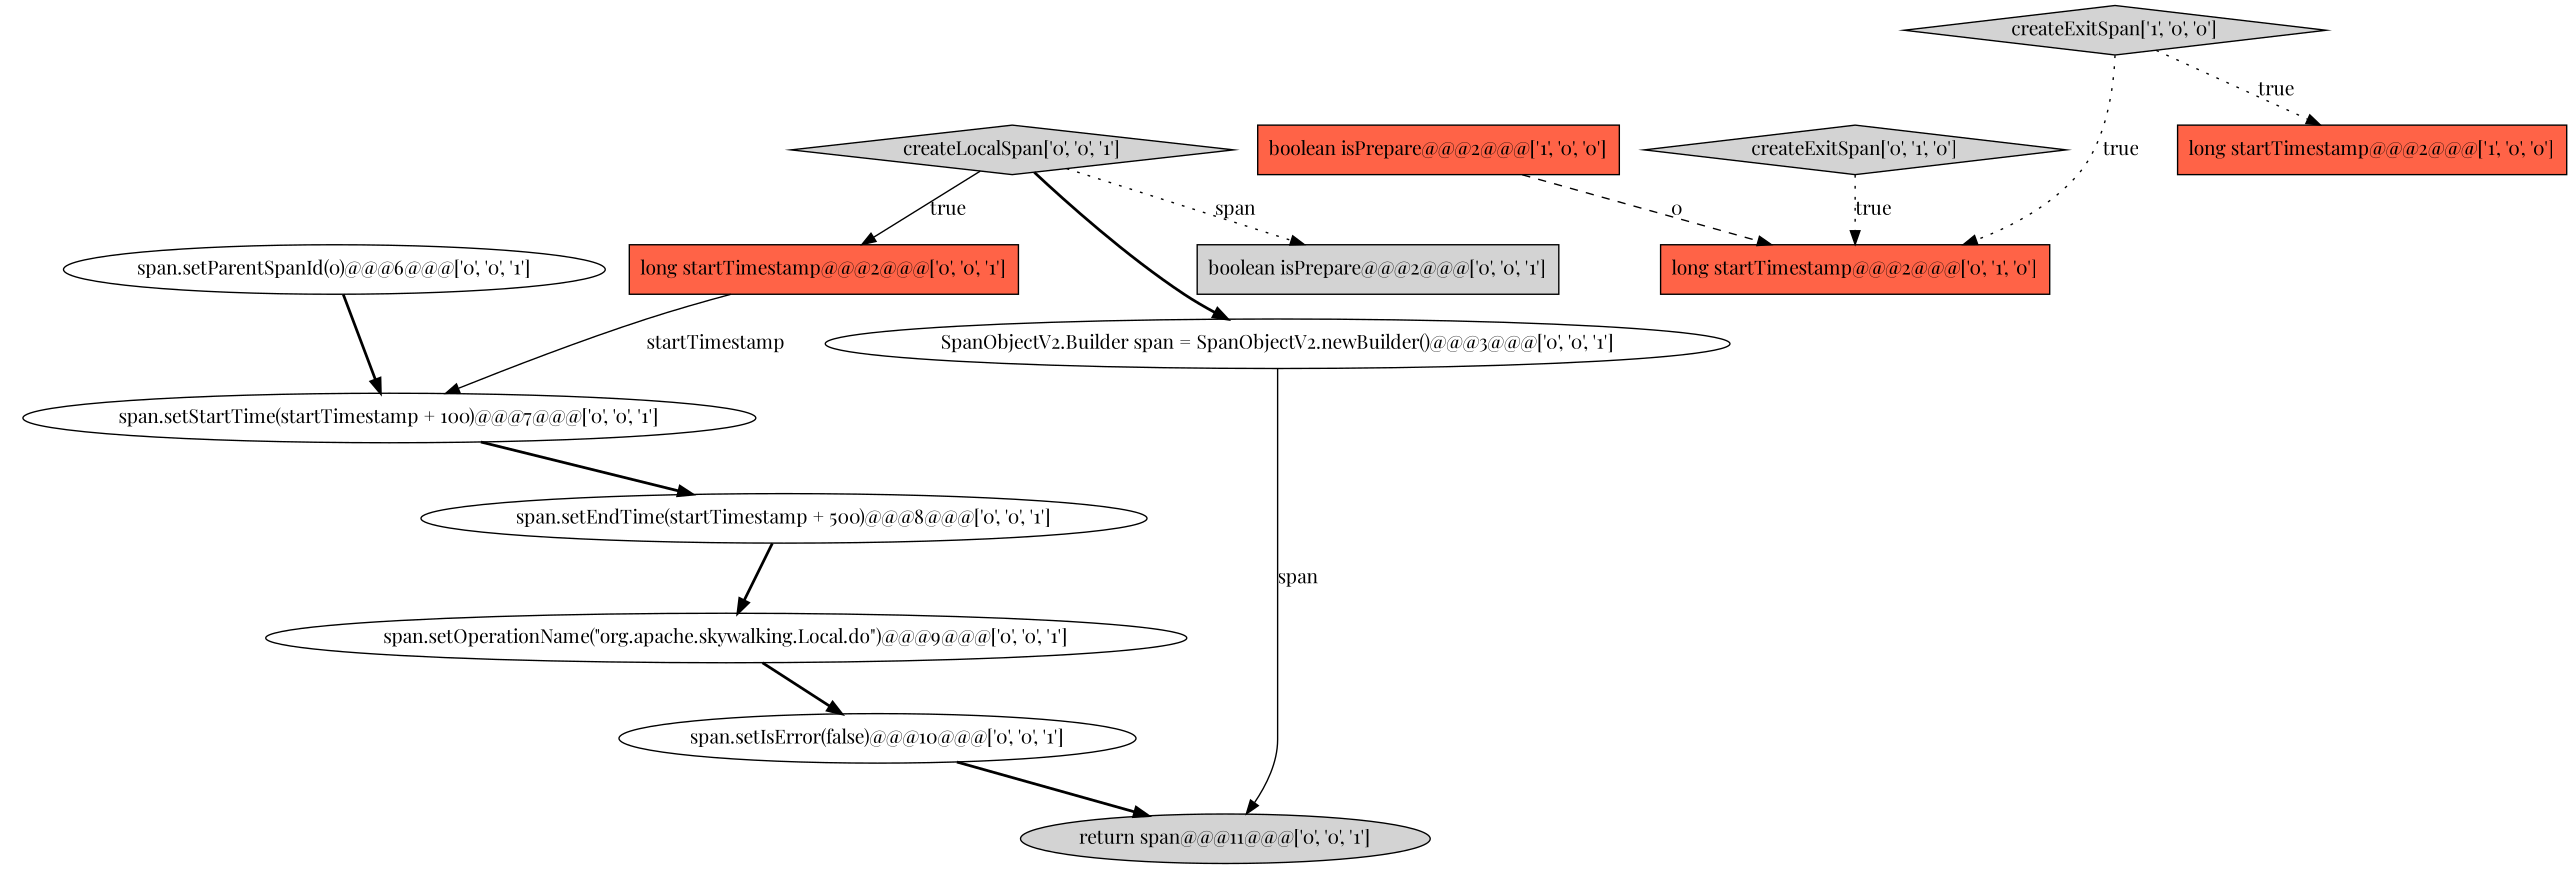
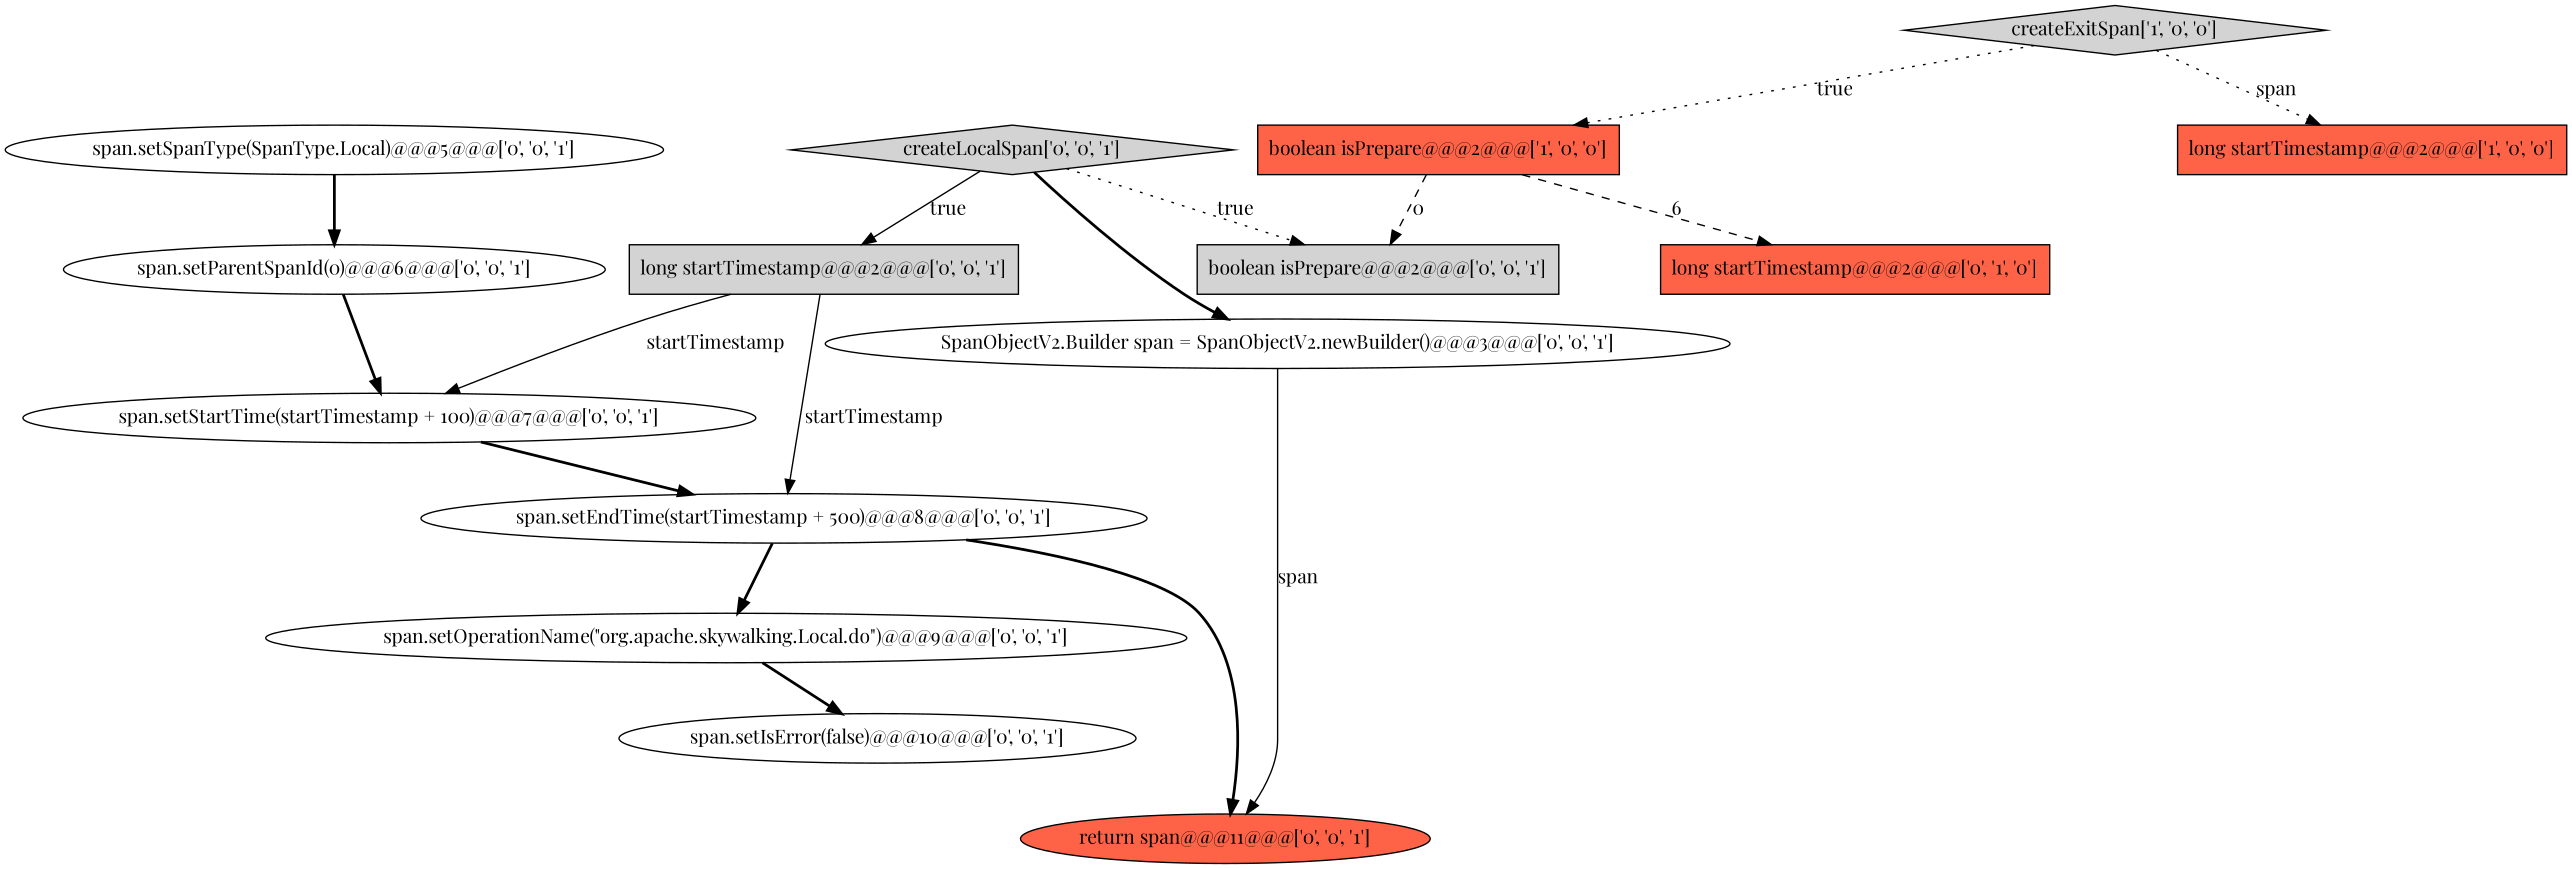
(2277, 90) -> (2277, 90)
none -> (334, 150)
(1855, 150) -> none
(2079, 173) -> (1811, 84)
none -> (1411, 204)
(1236, 210) -> (1236, 210)
(1677, 210) -> (1677, 210)
(824, 270) -> (824, 270)
none -> (805, 387)
(1046, 787) -> (1179, 598)
(1225, 839) -> (1225, 839)
